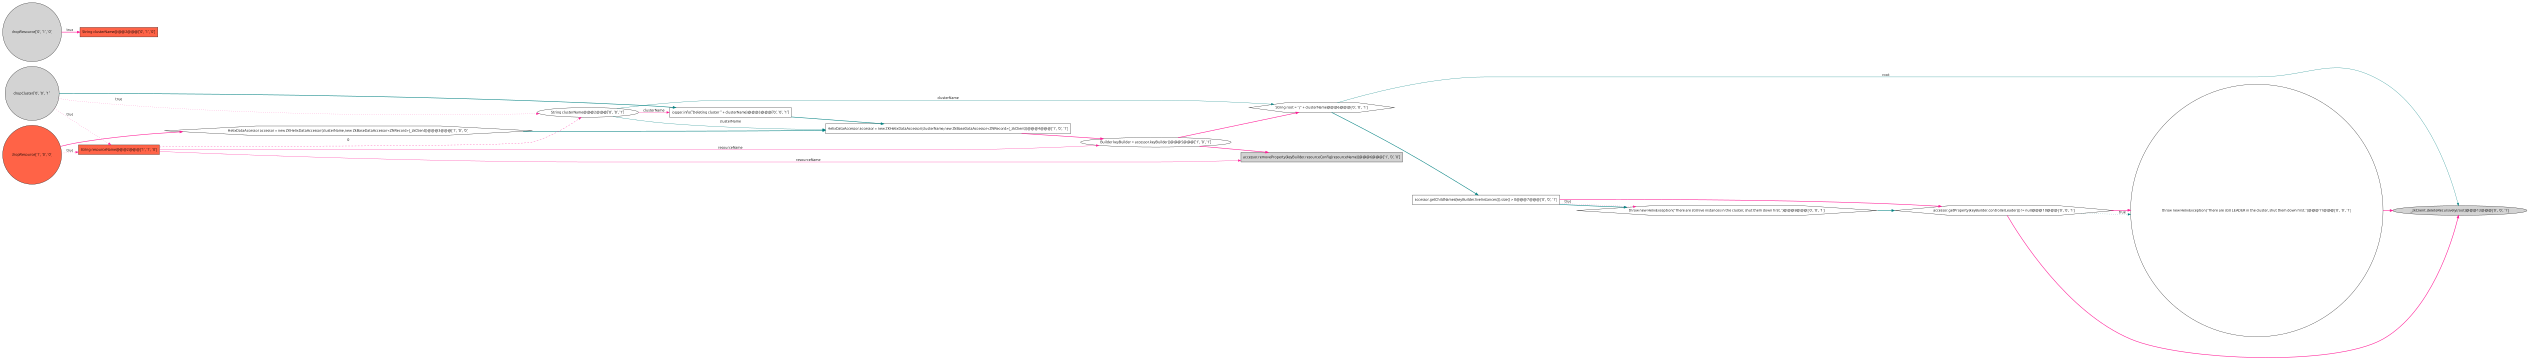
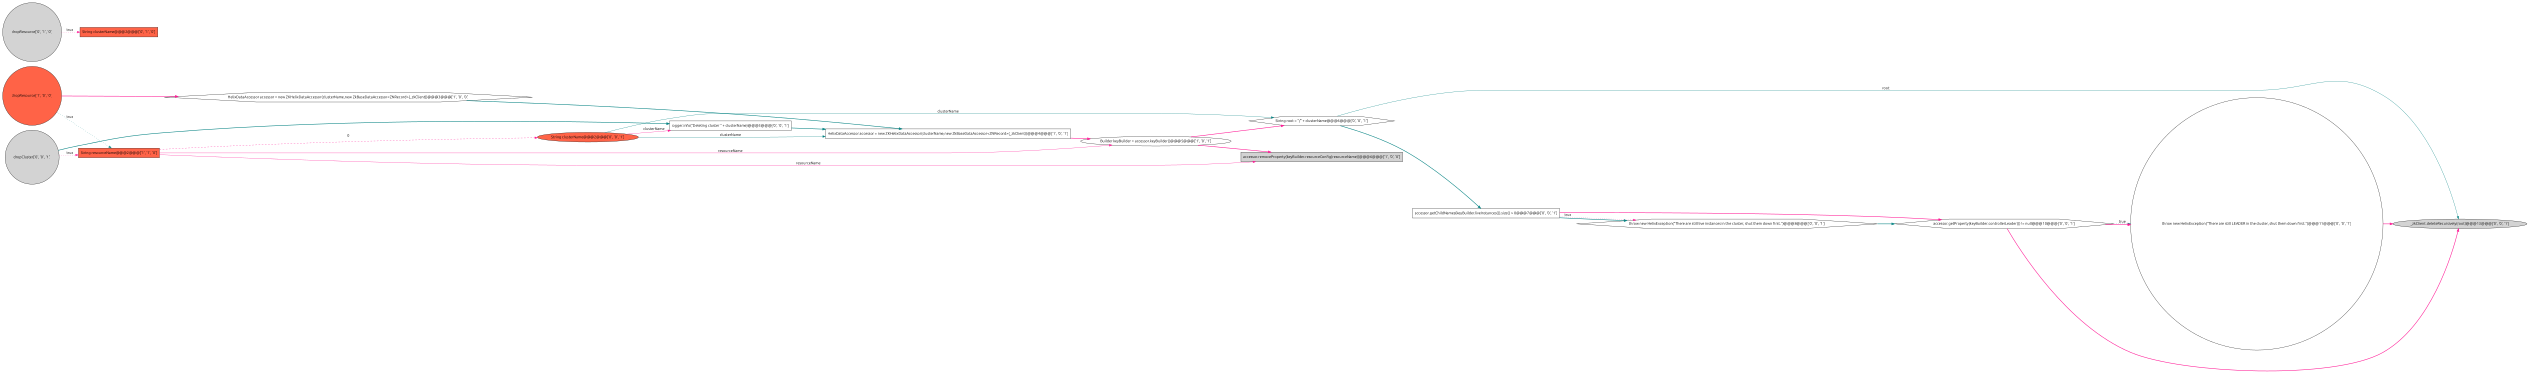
(69, 32) -> (69, 32)
(588, 112) -> (588, 137)
(297, 113) -> none
(69, 153) -> (83, 129)
